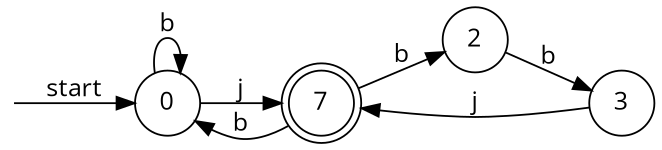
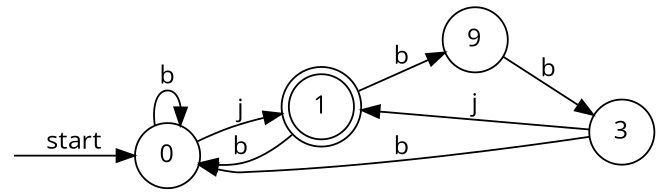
(475, 40) -> (475, 40)
(321, 103) -> (321, 107)
none -> (404, 160)
